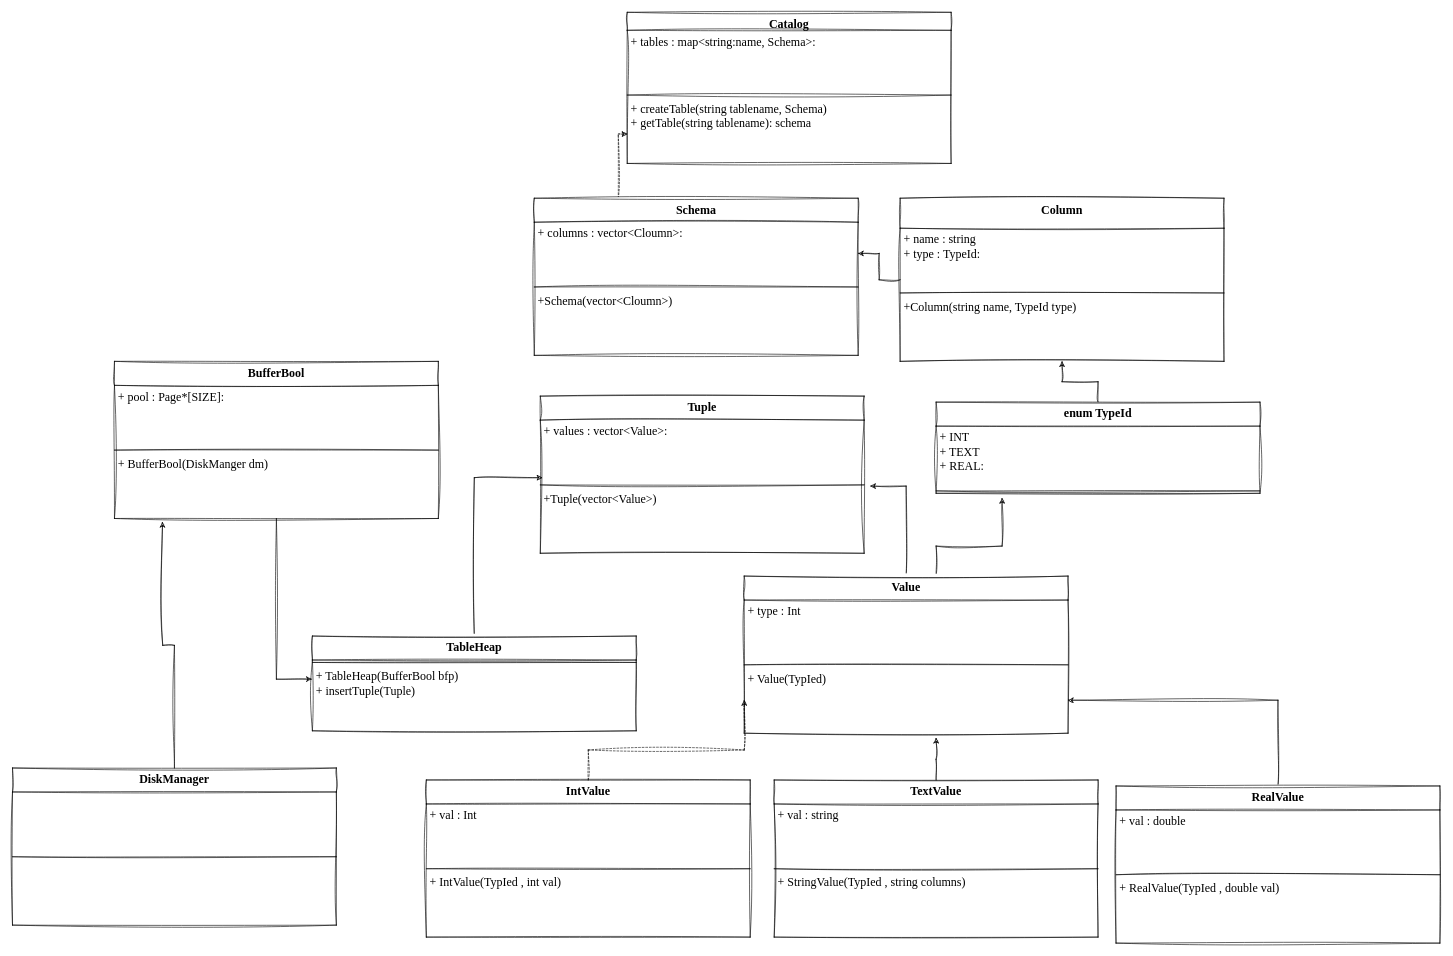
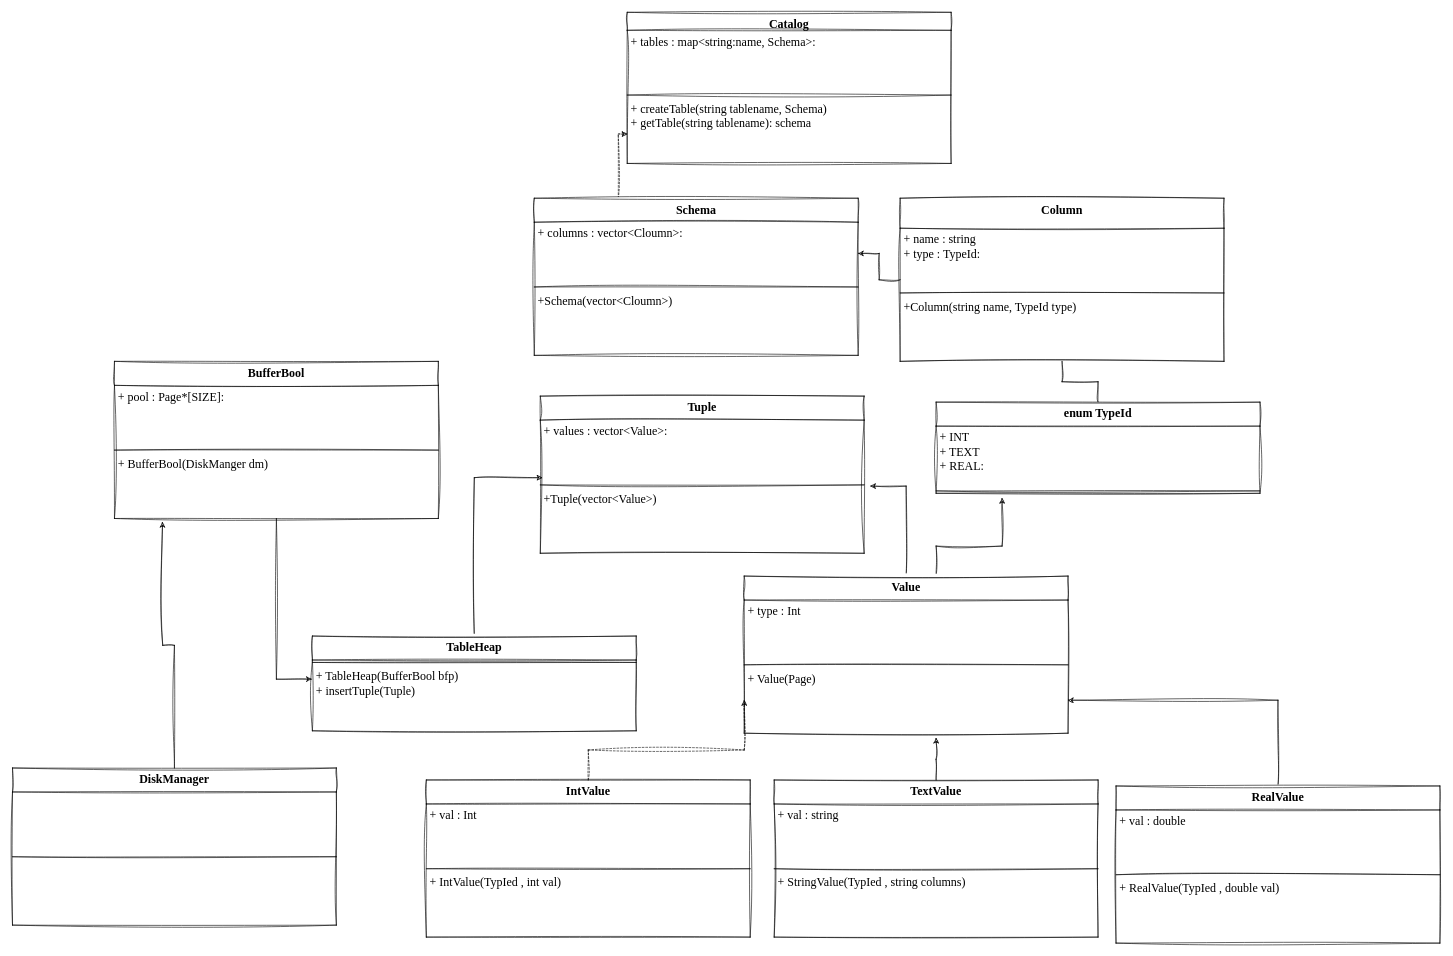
(1062, 367) -> (1062, 365)
(795, 679) -> (788, 679)
